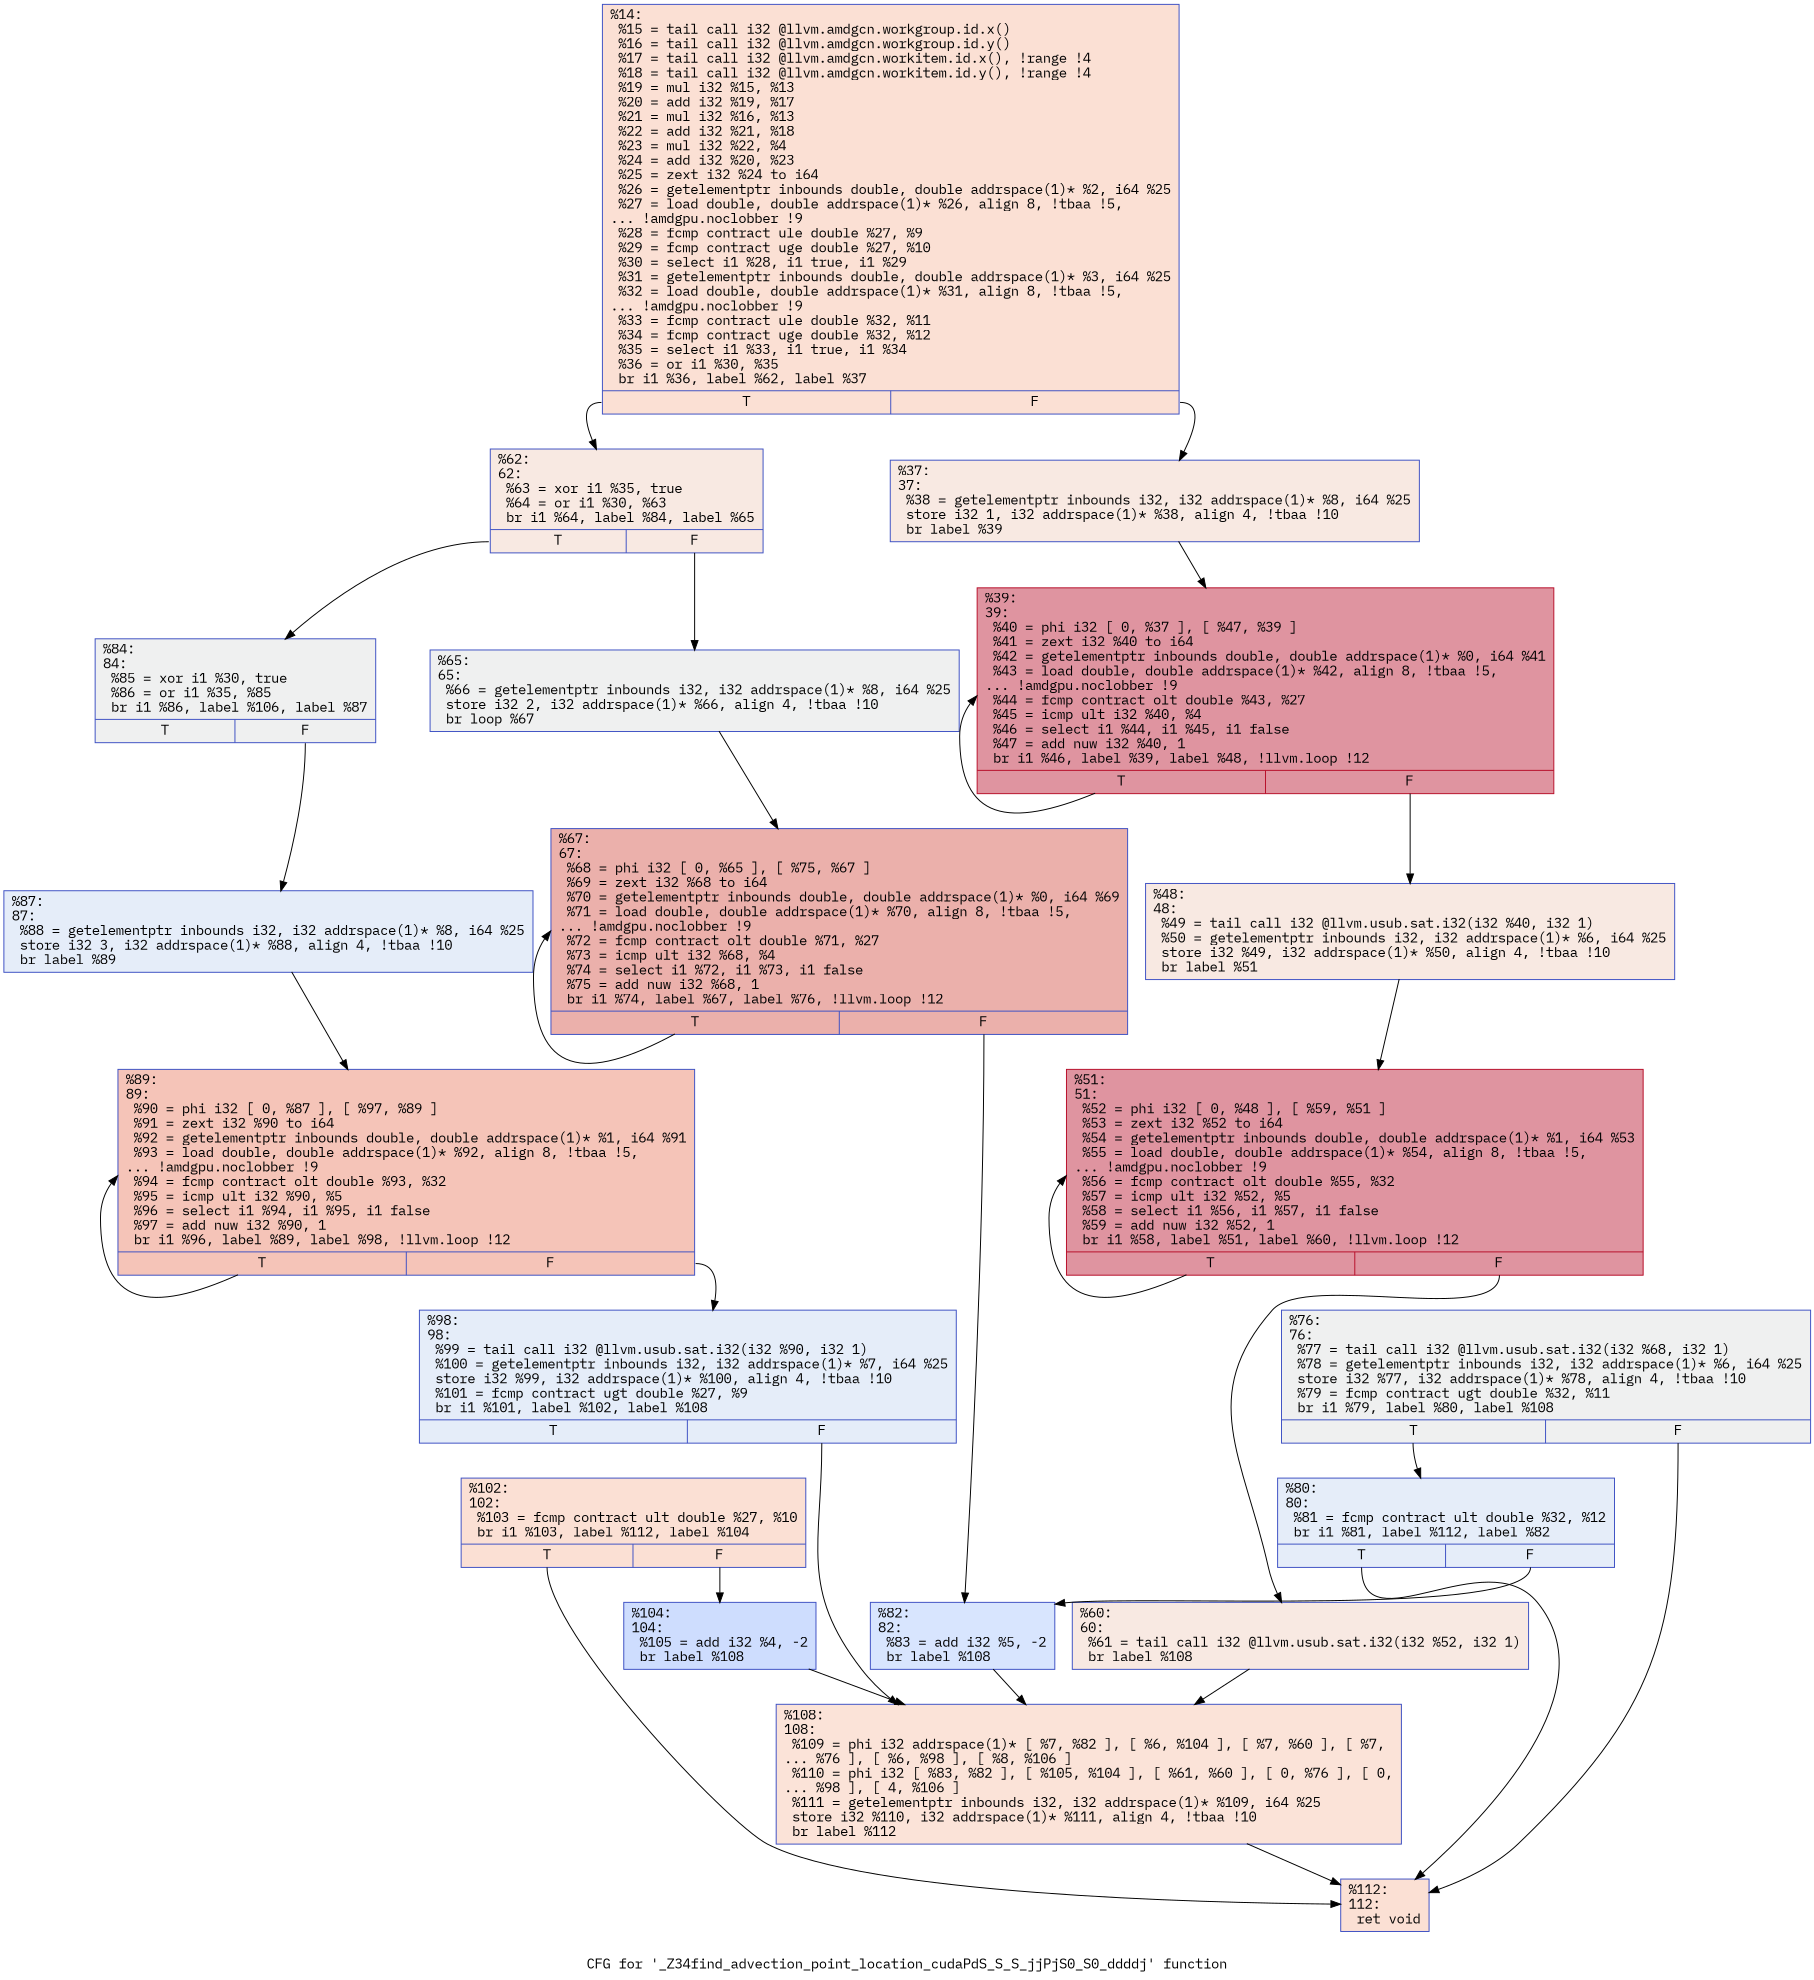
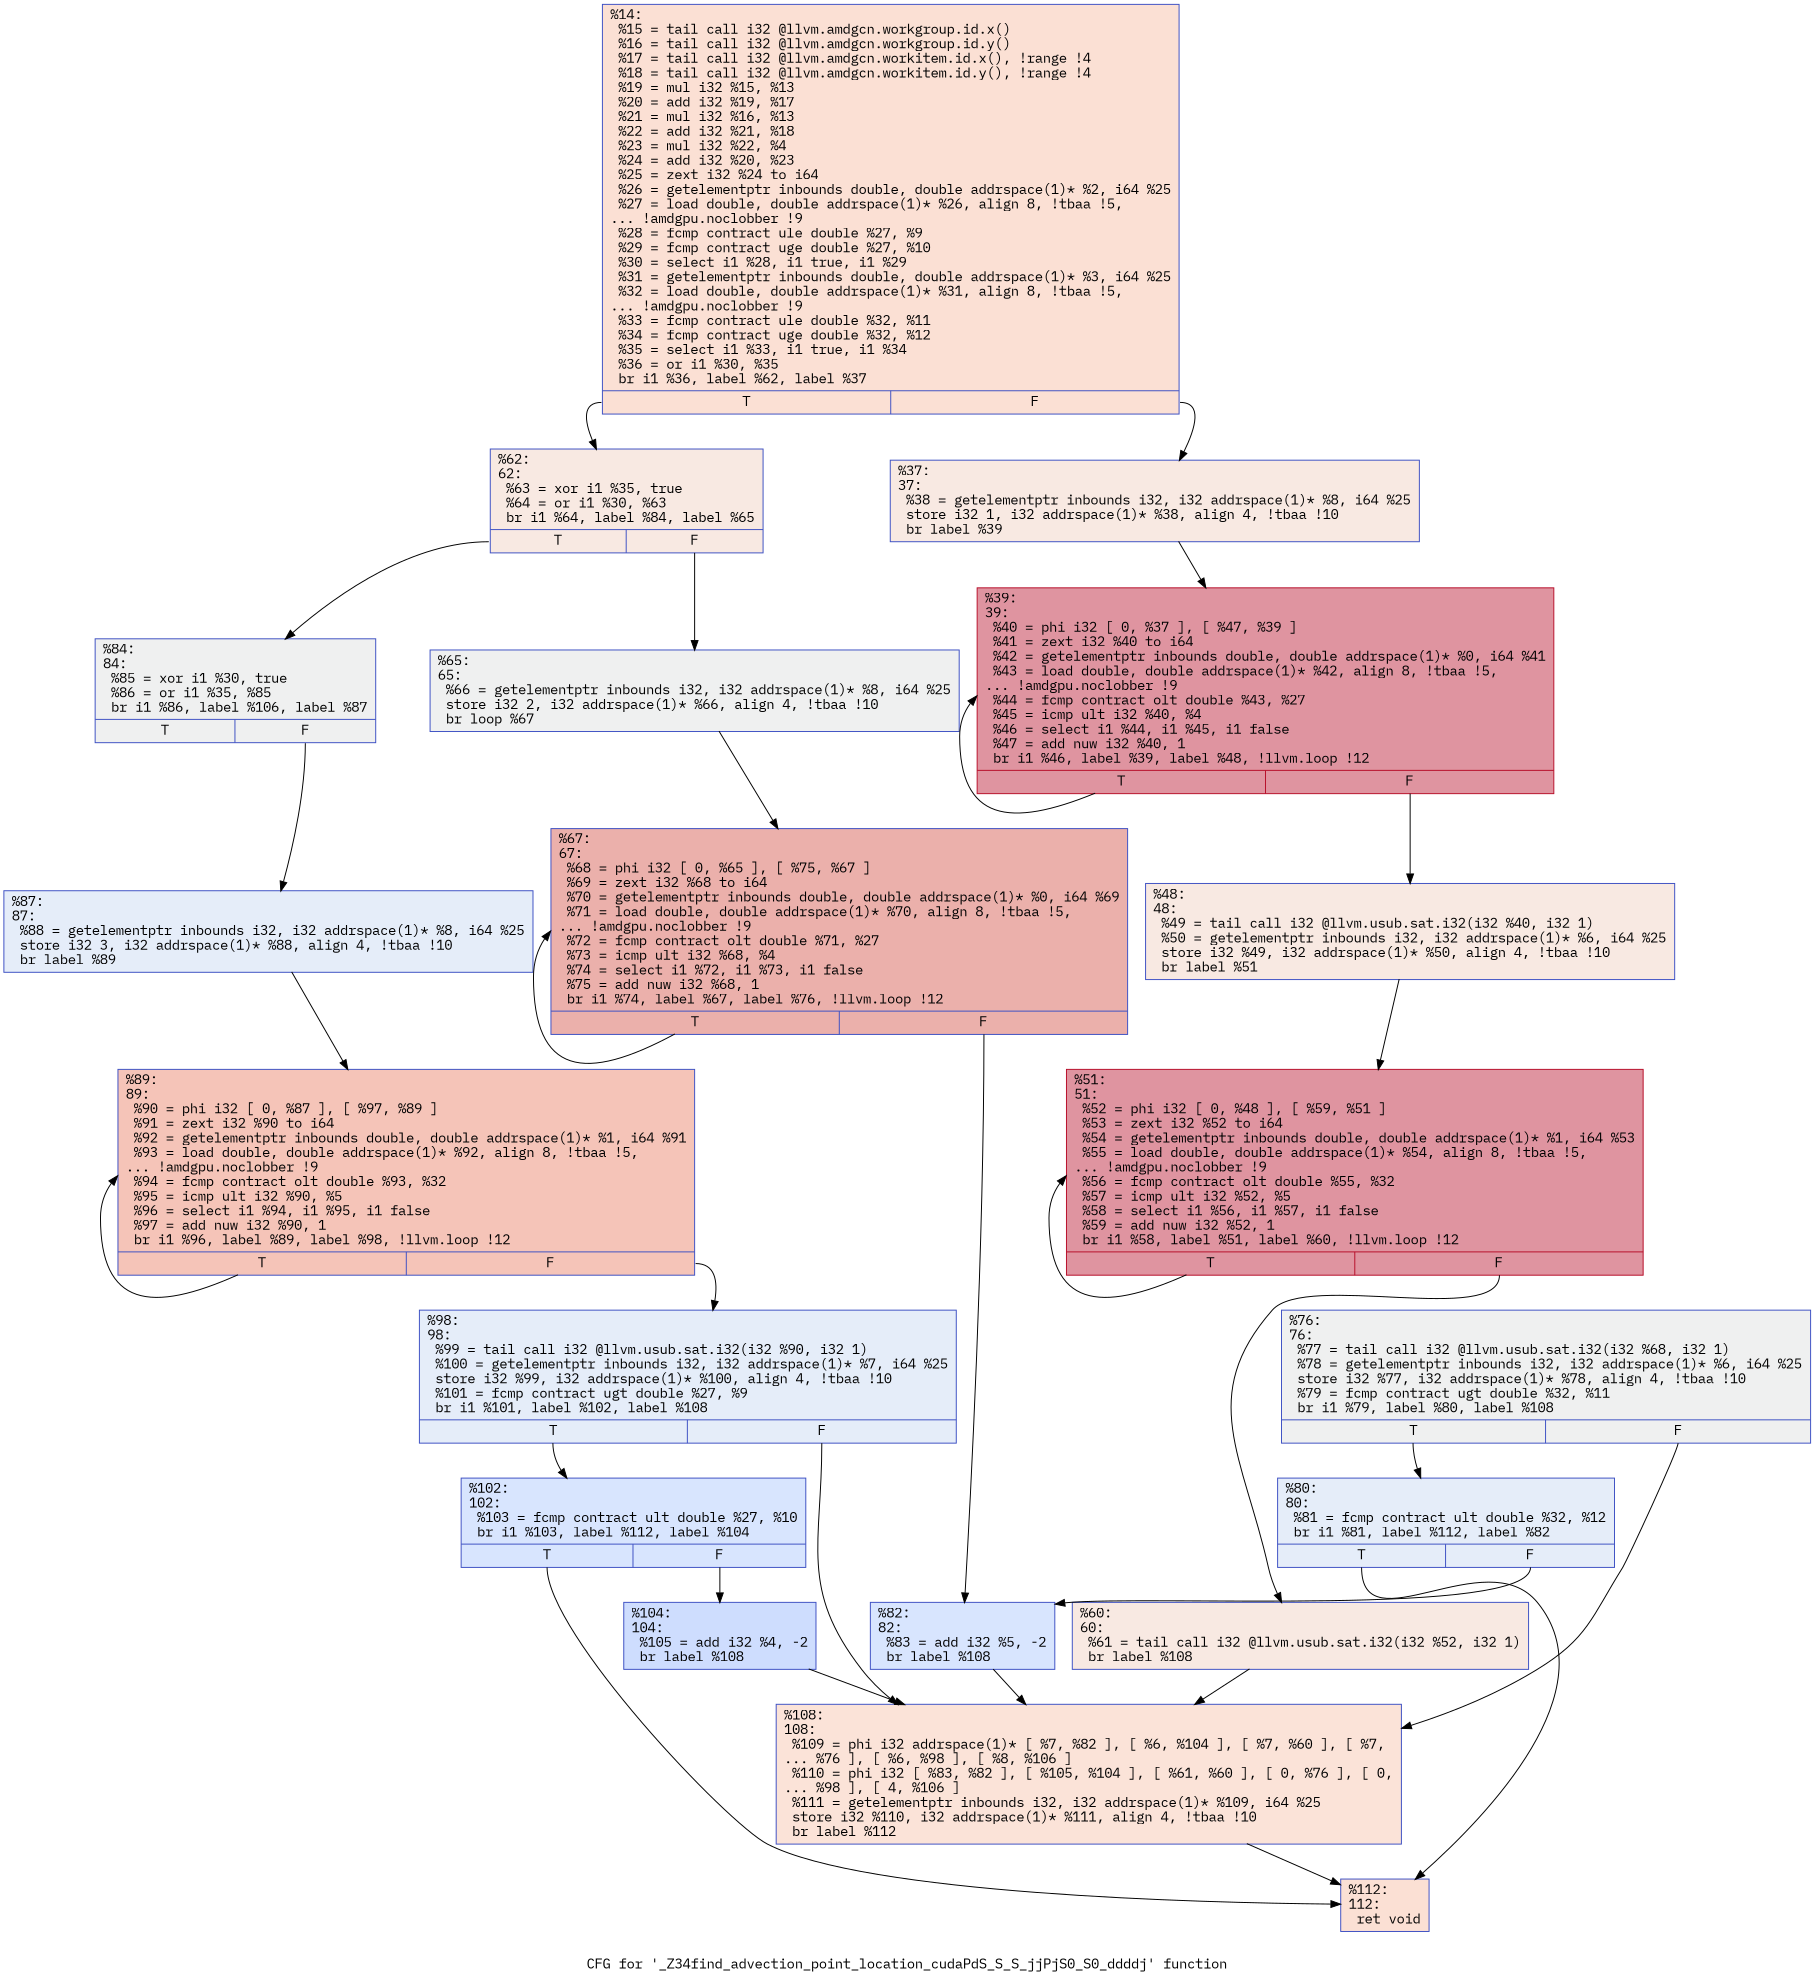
none -> (555, 1457)
(633, 1523) -> (633, 1523)
(1631, 1707) -> (1587, 1626)
